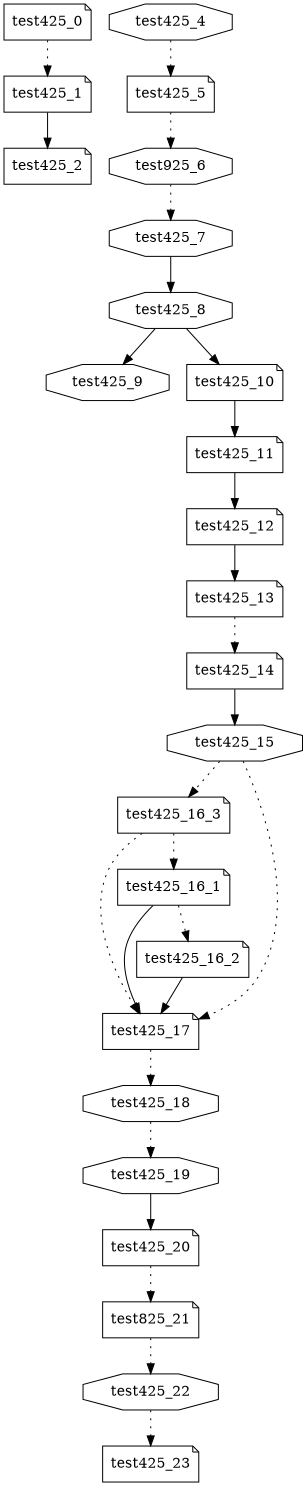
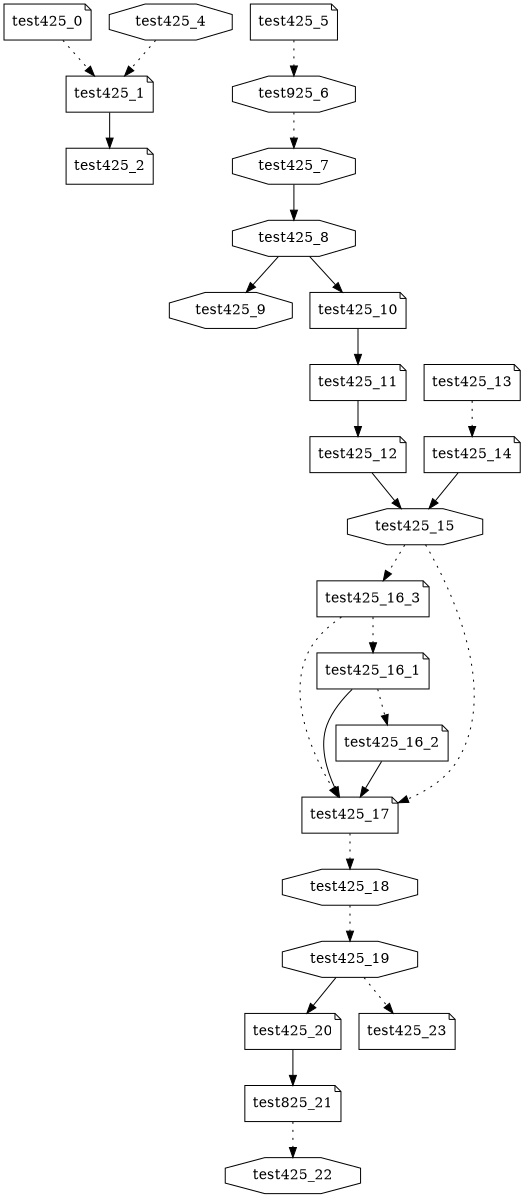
(171, 53) -> (143, 54)
(235, 558) -> (383, 487)
(151, 1279) -> (293, 1063)
(151, 1423) -> (375, 992)
